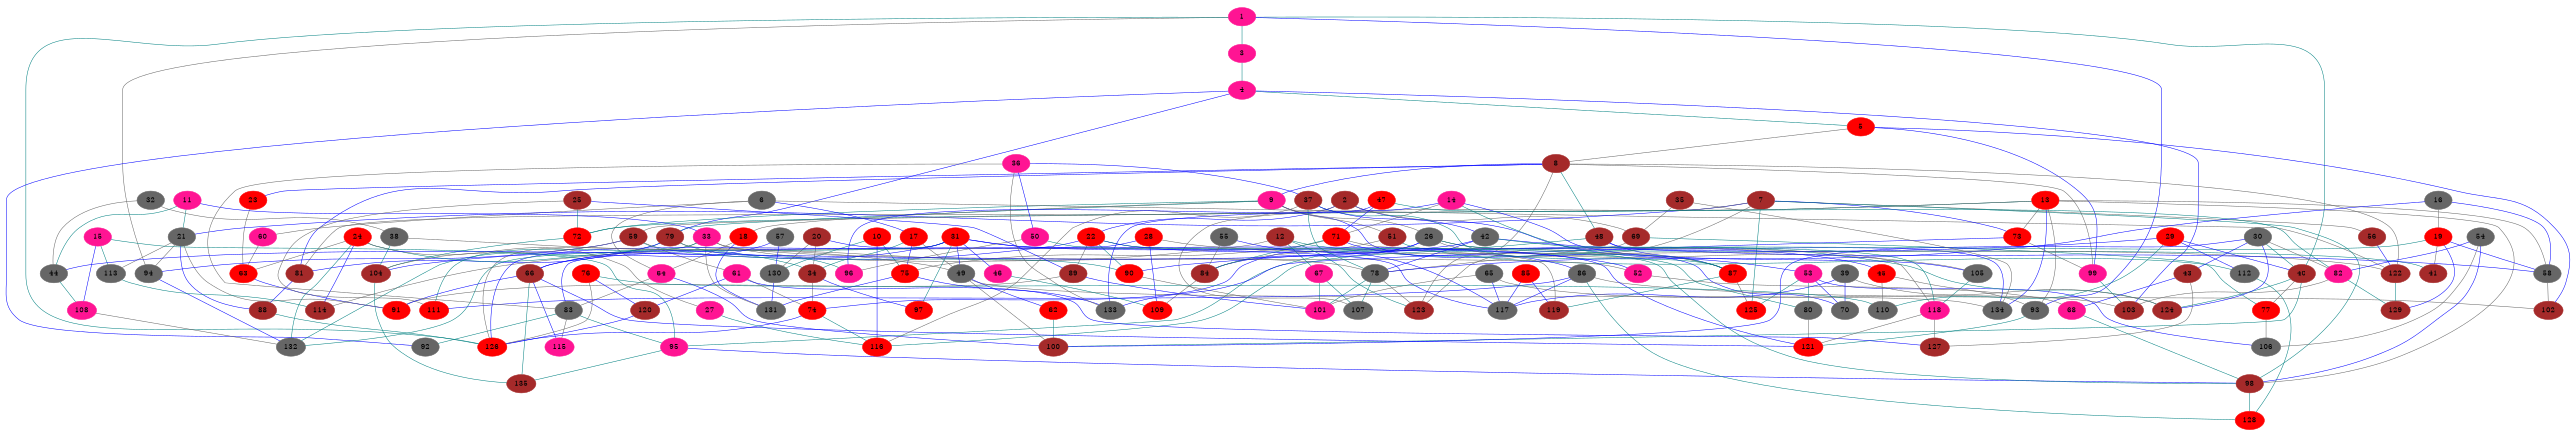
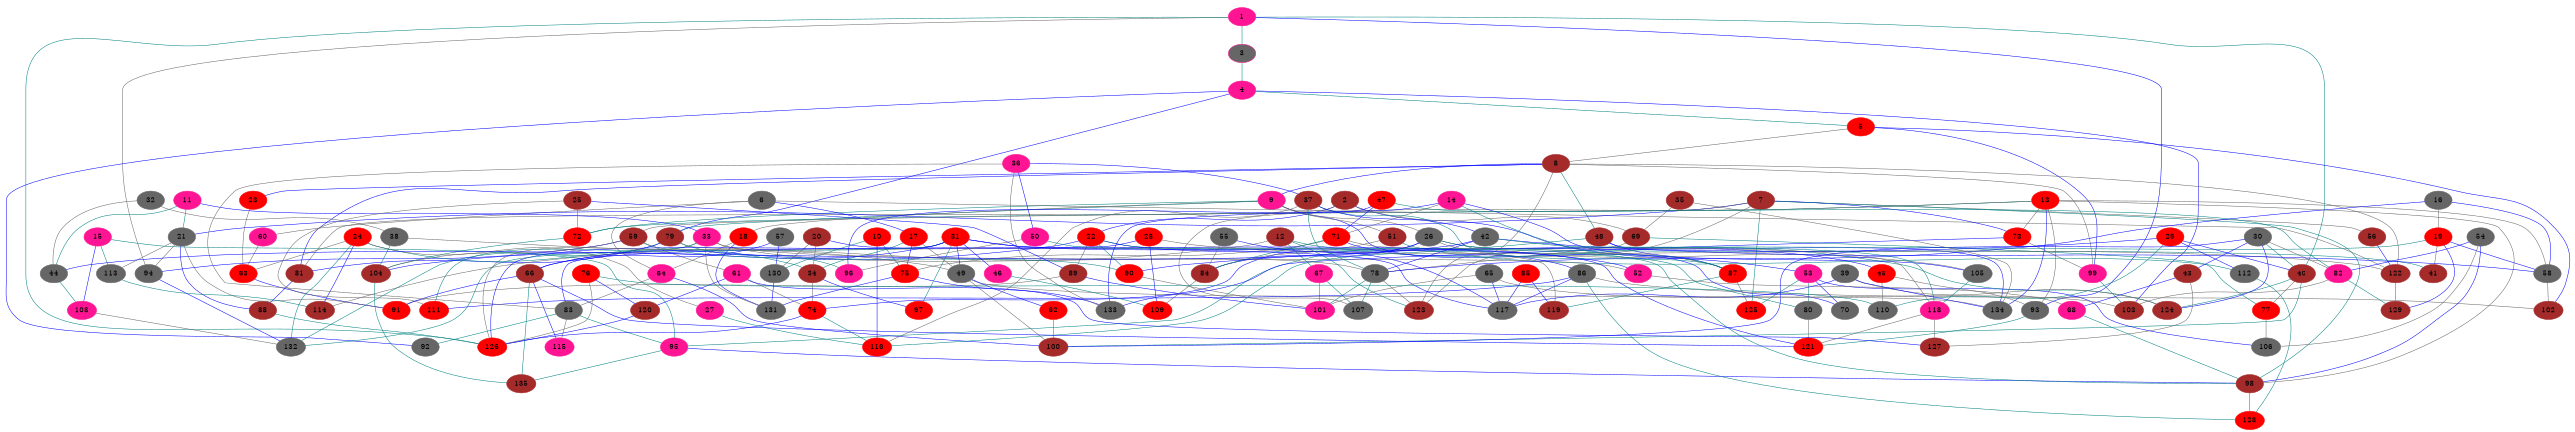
(1242, 53) -> (1242, 53)
(1845, 292) -> (1919, 294)
